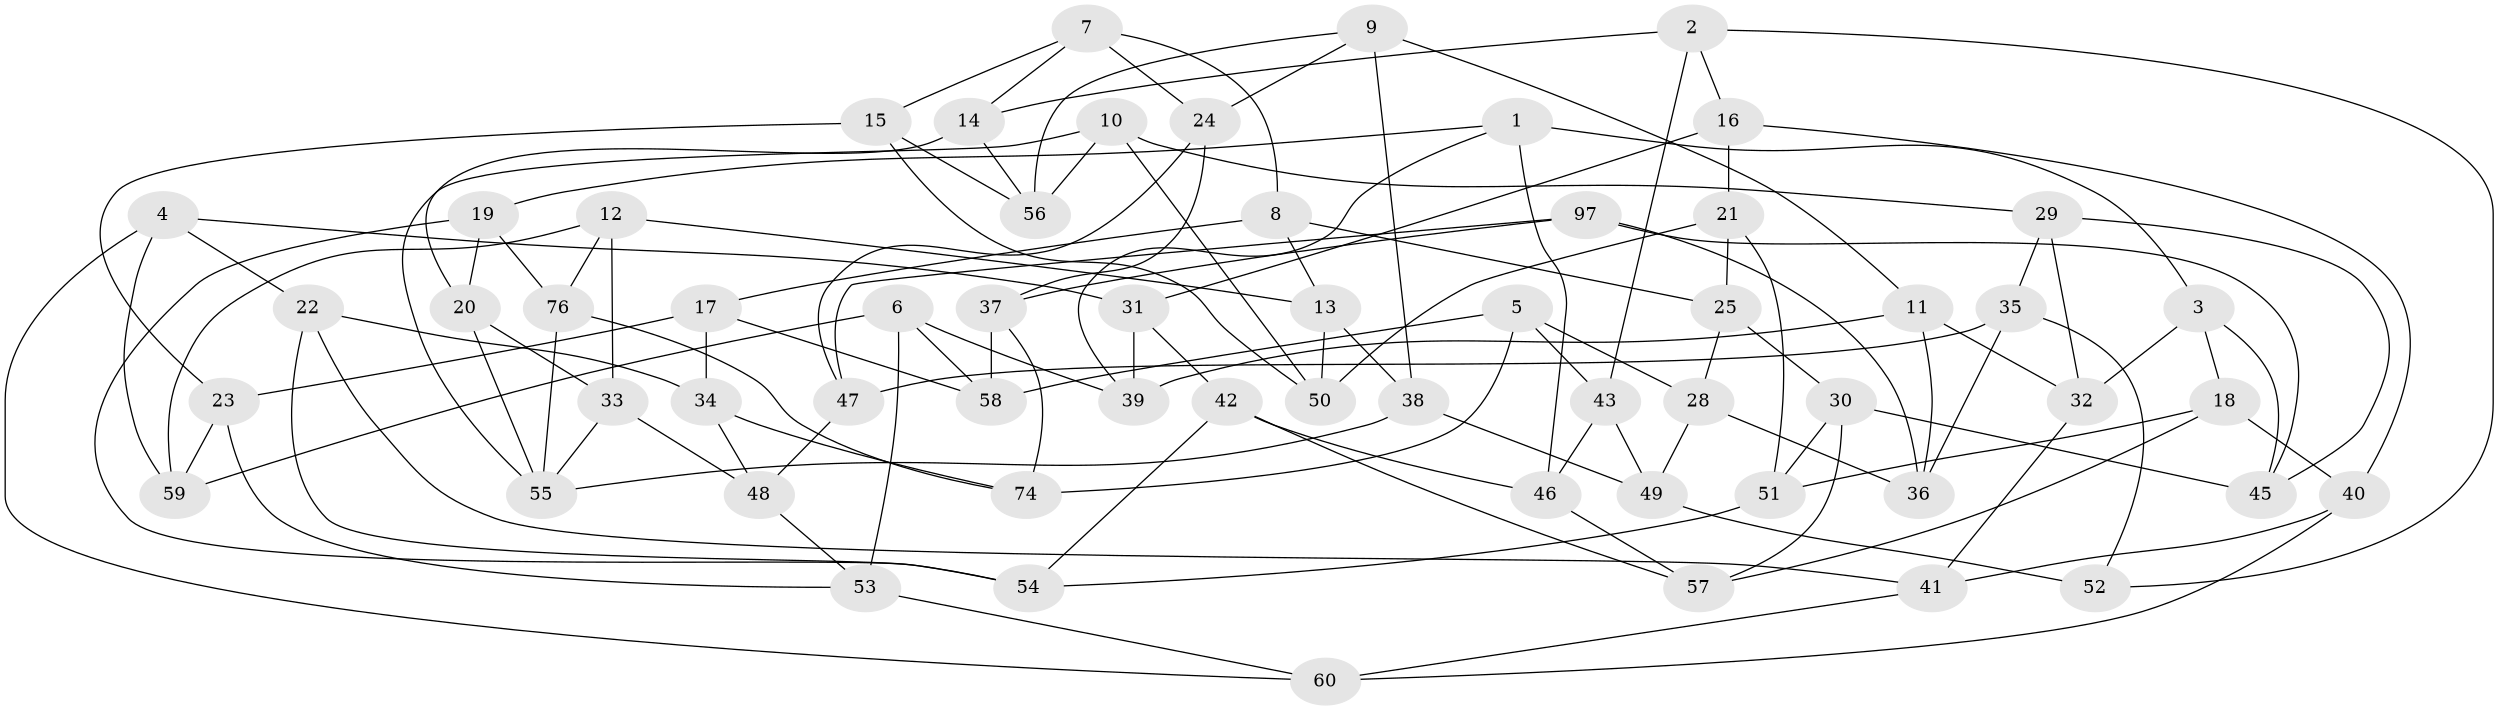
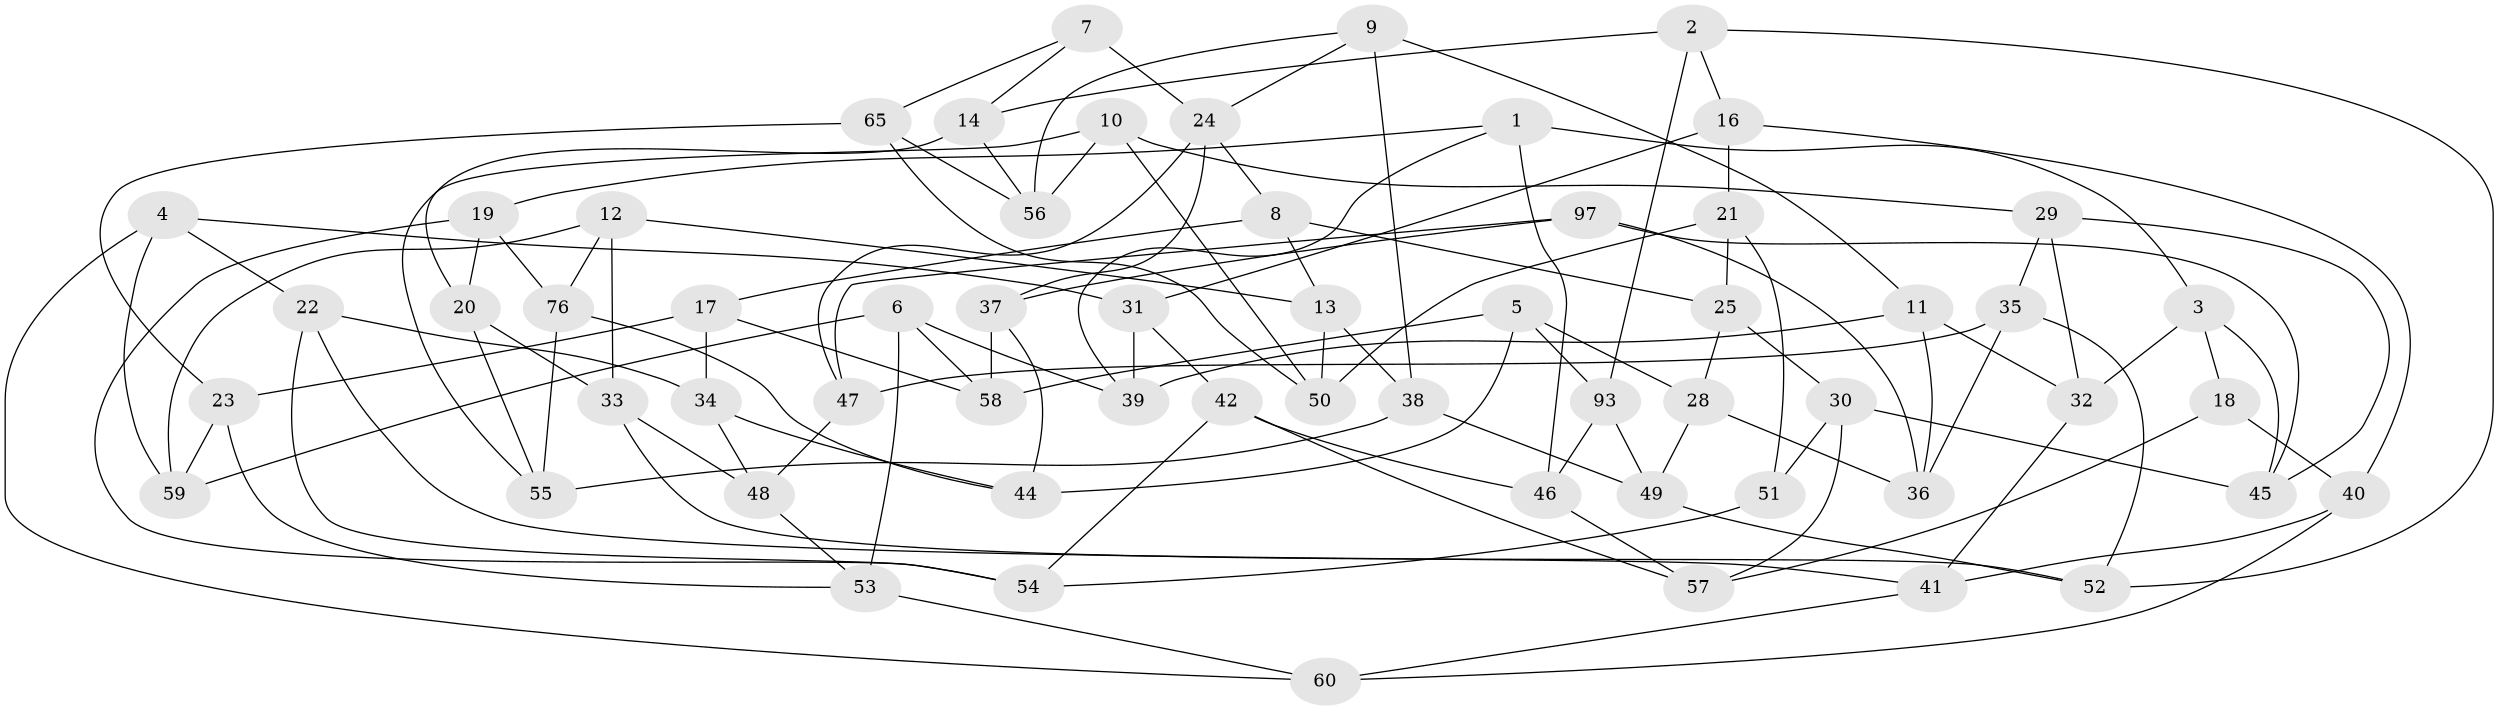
(1239, 85) -> (1245, 174)
(876, 122) -> (876, 122)
(1606, 402) -> (1606, 402)
(577, 448) -> (1322, 558)
(1998, 449) -> none
(1026, 495) -> (1026, 495)
